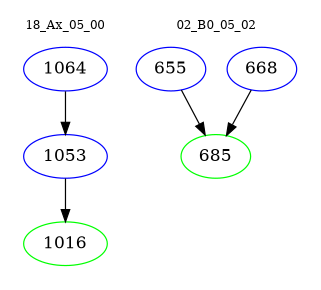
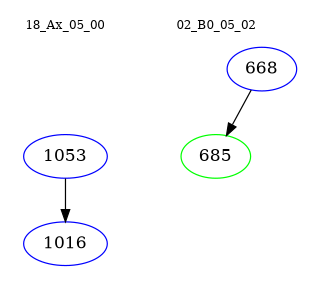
(65, 69) -> none
(171, 69) -> none
(65, 244) -> (65, 244)
